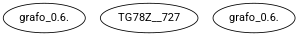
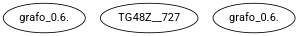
(149, 18) -> (149, 18)
